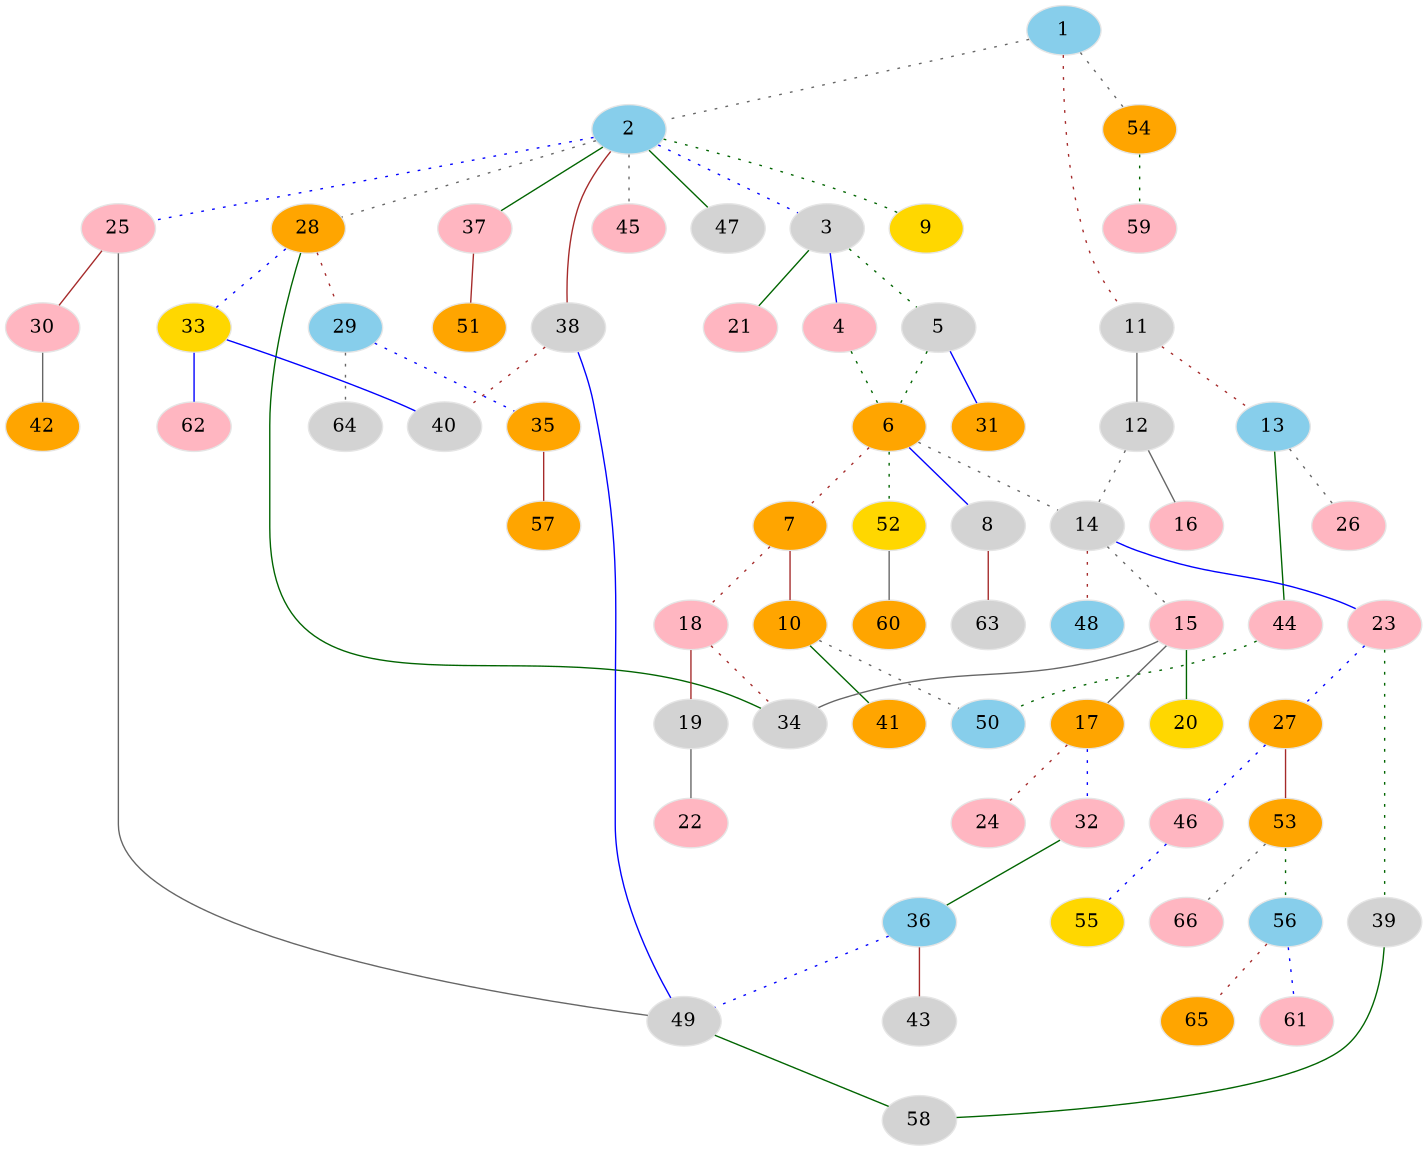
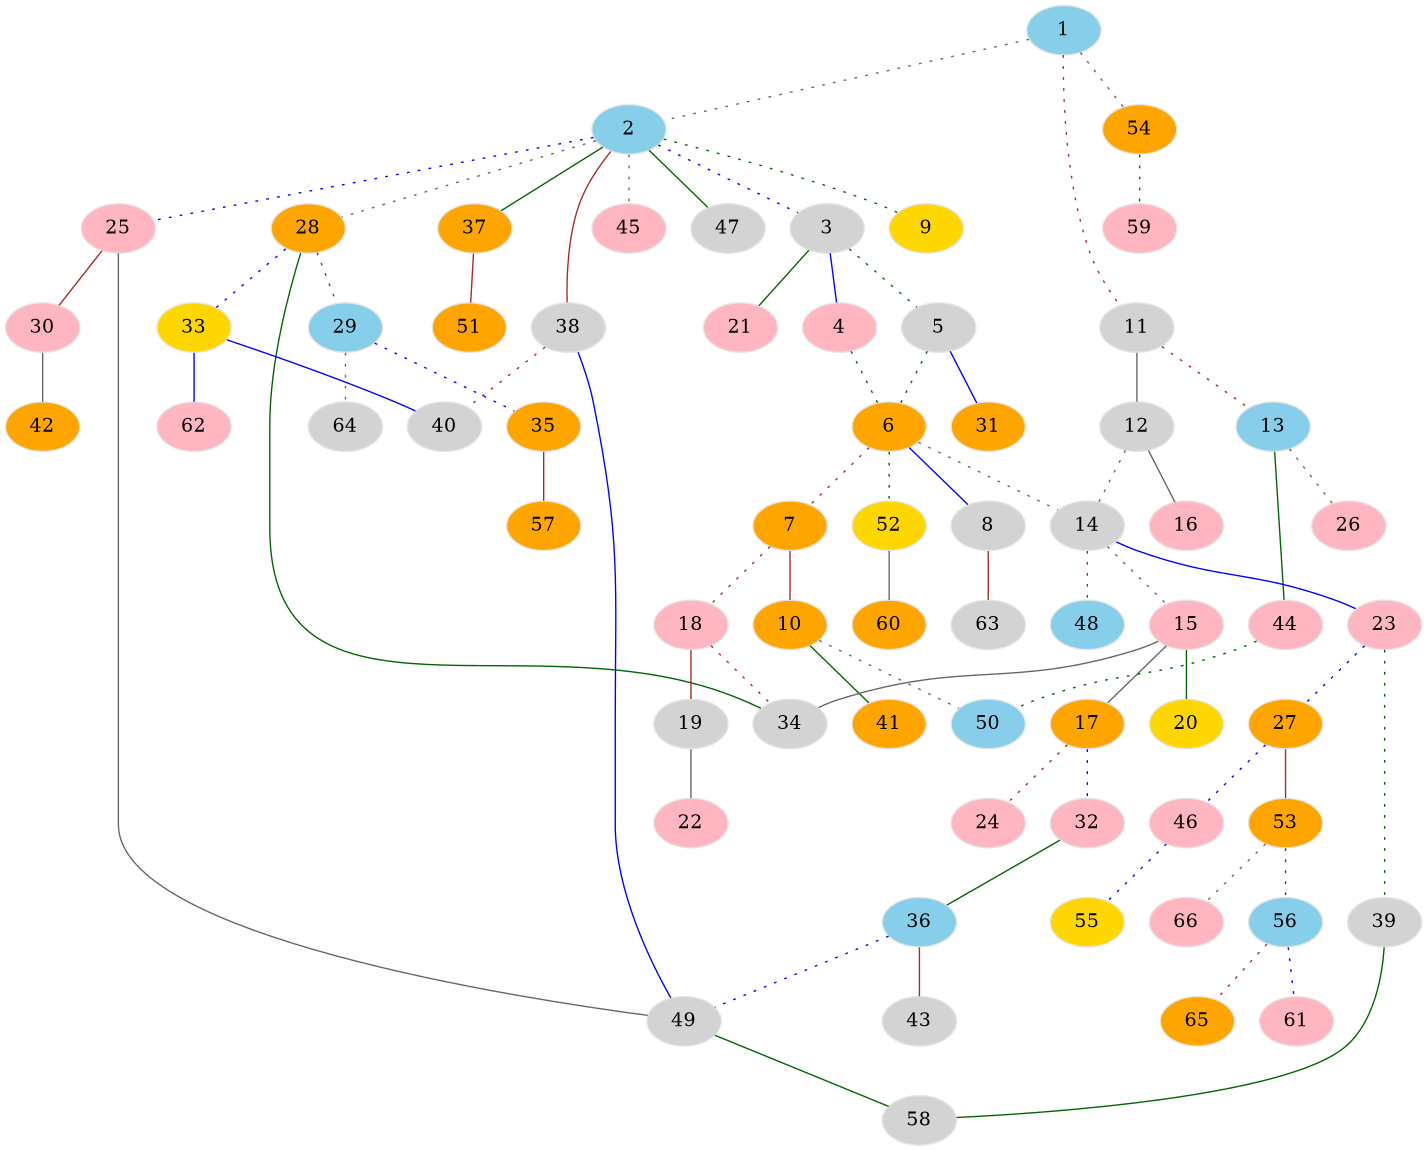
(475, 228) -> (475, 228)
